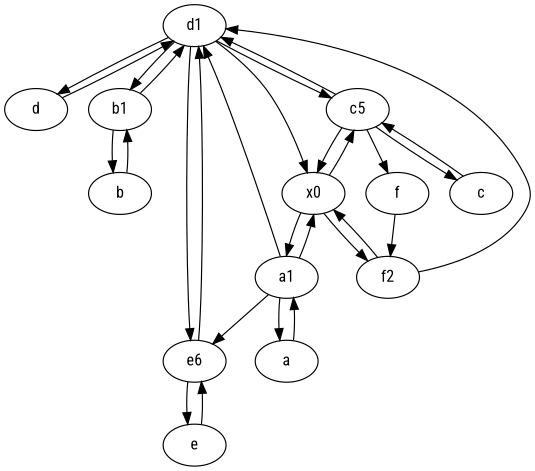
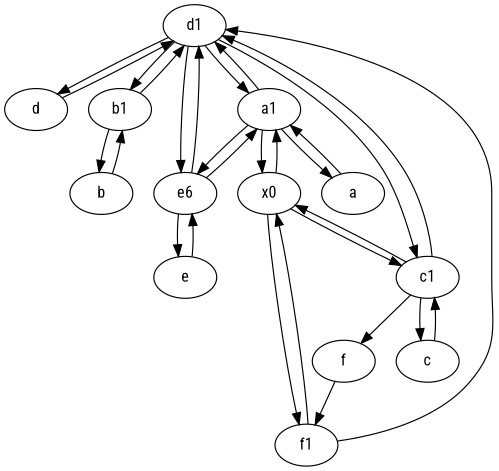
(269, 94) -> (222, 65)
(358, 110) -> (428, 277)
none -> (228, 158)
(388, 277) -> (306, 445)
